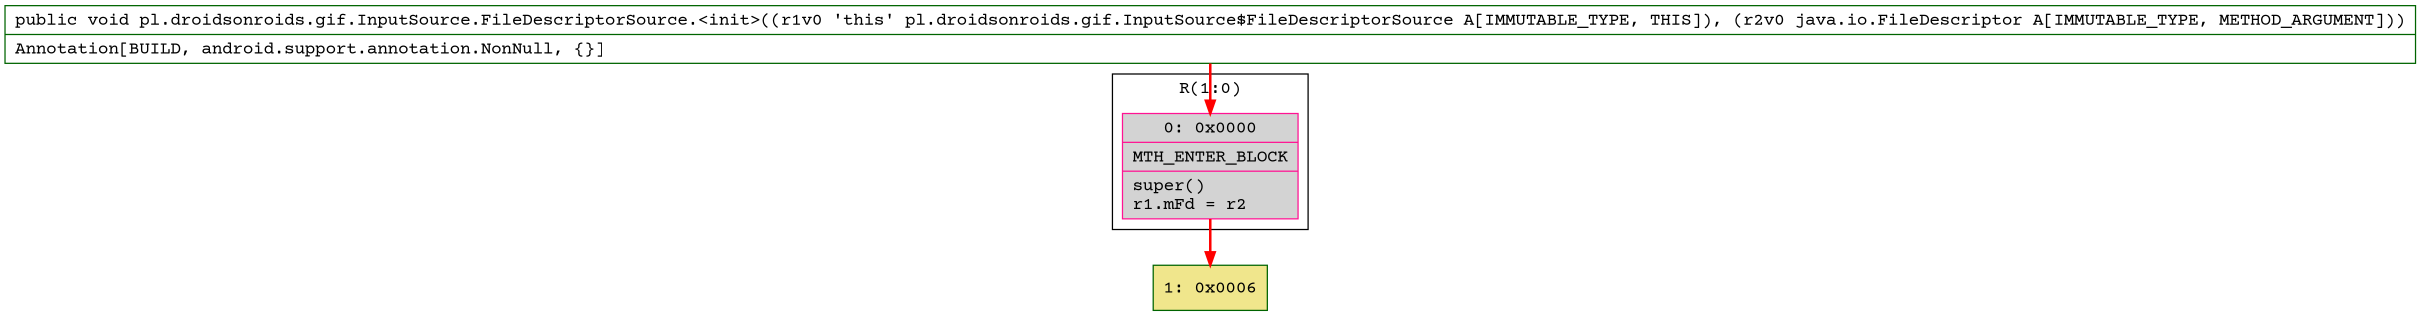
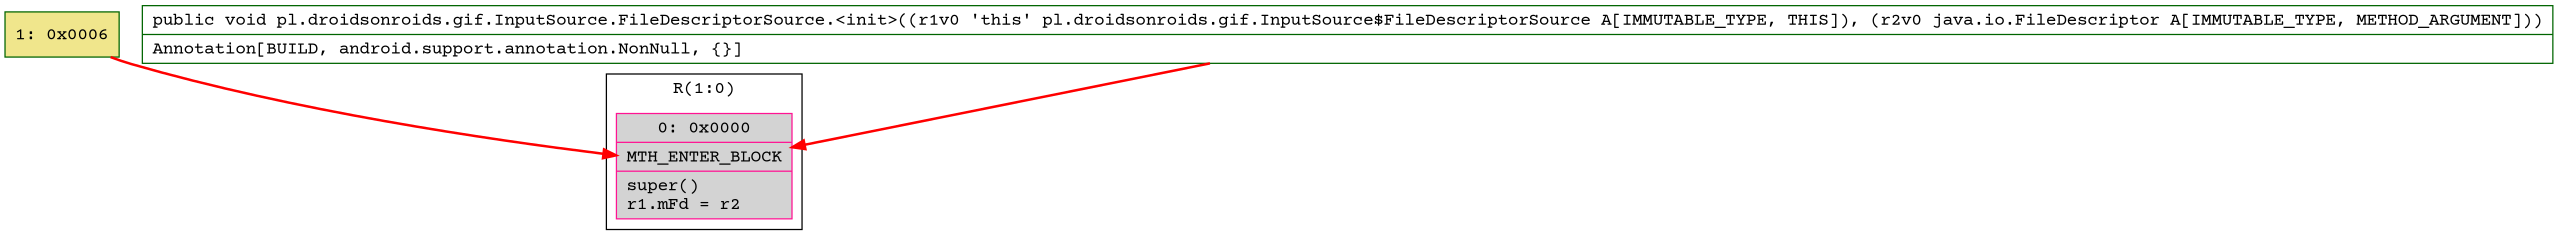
(1210, 237) -> (355, 116)
